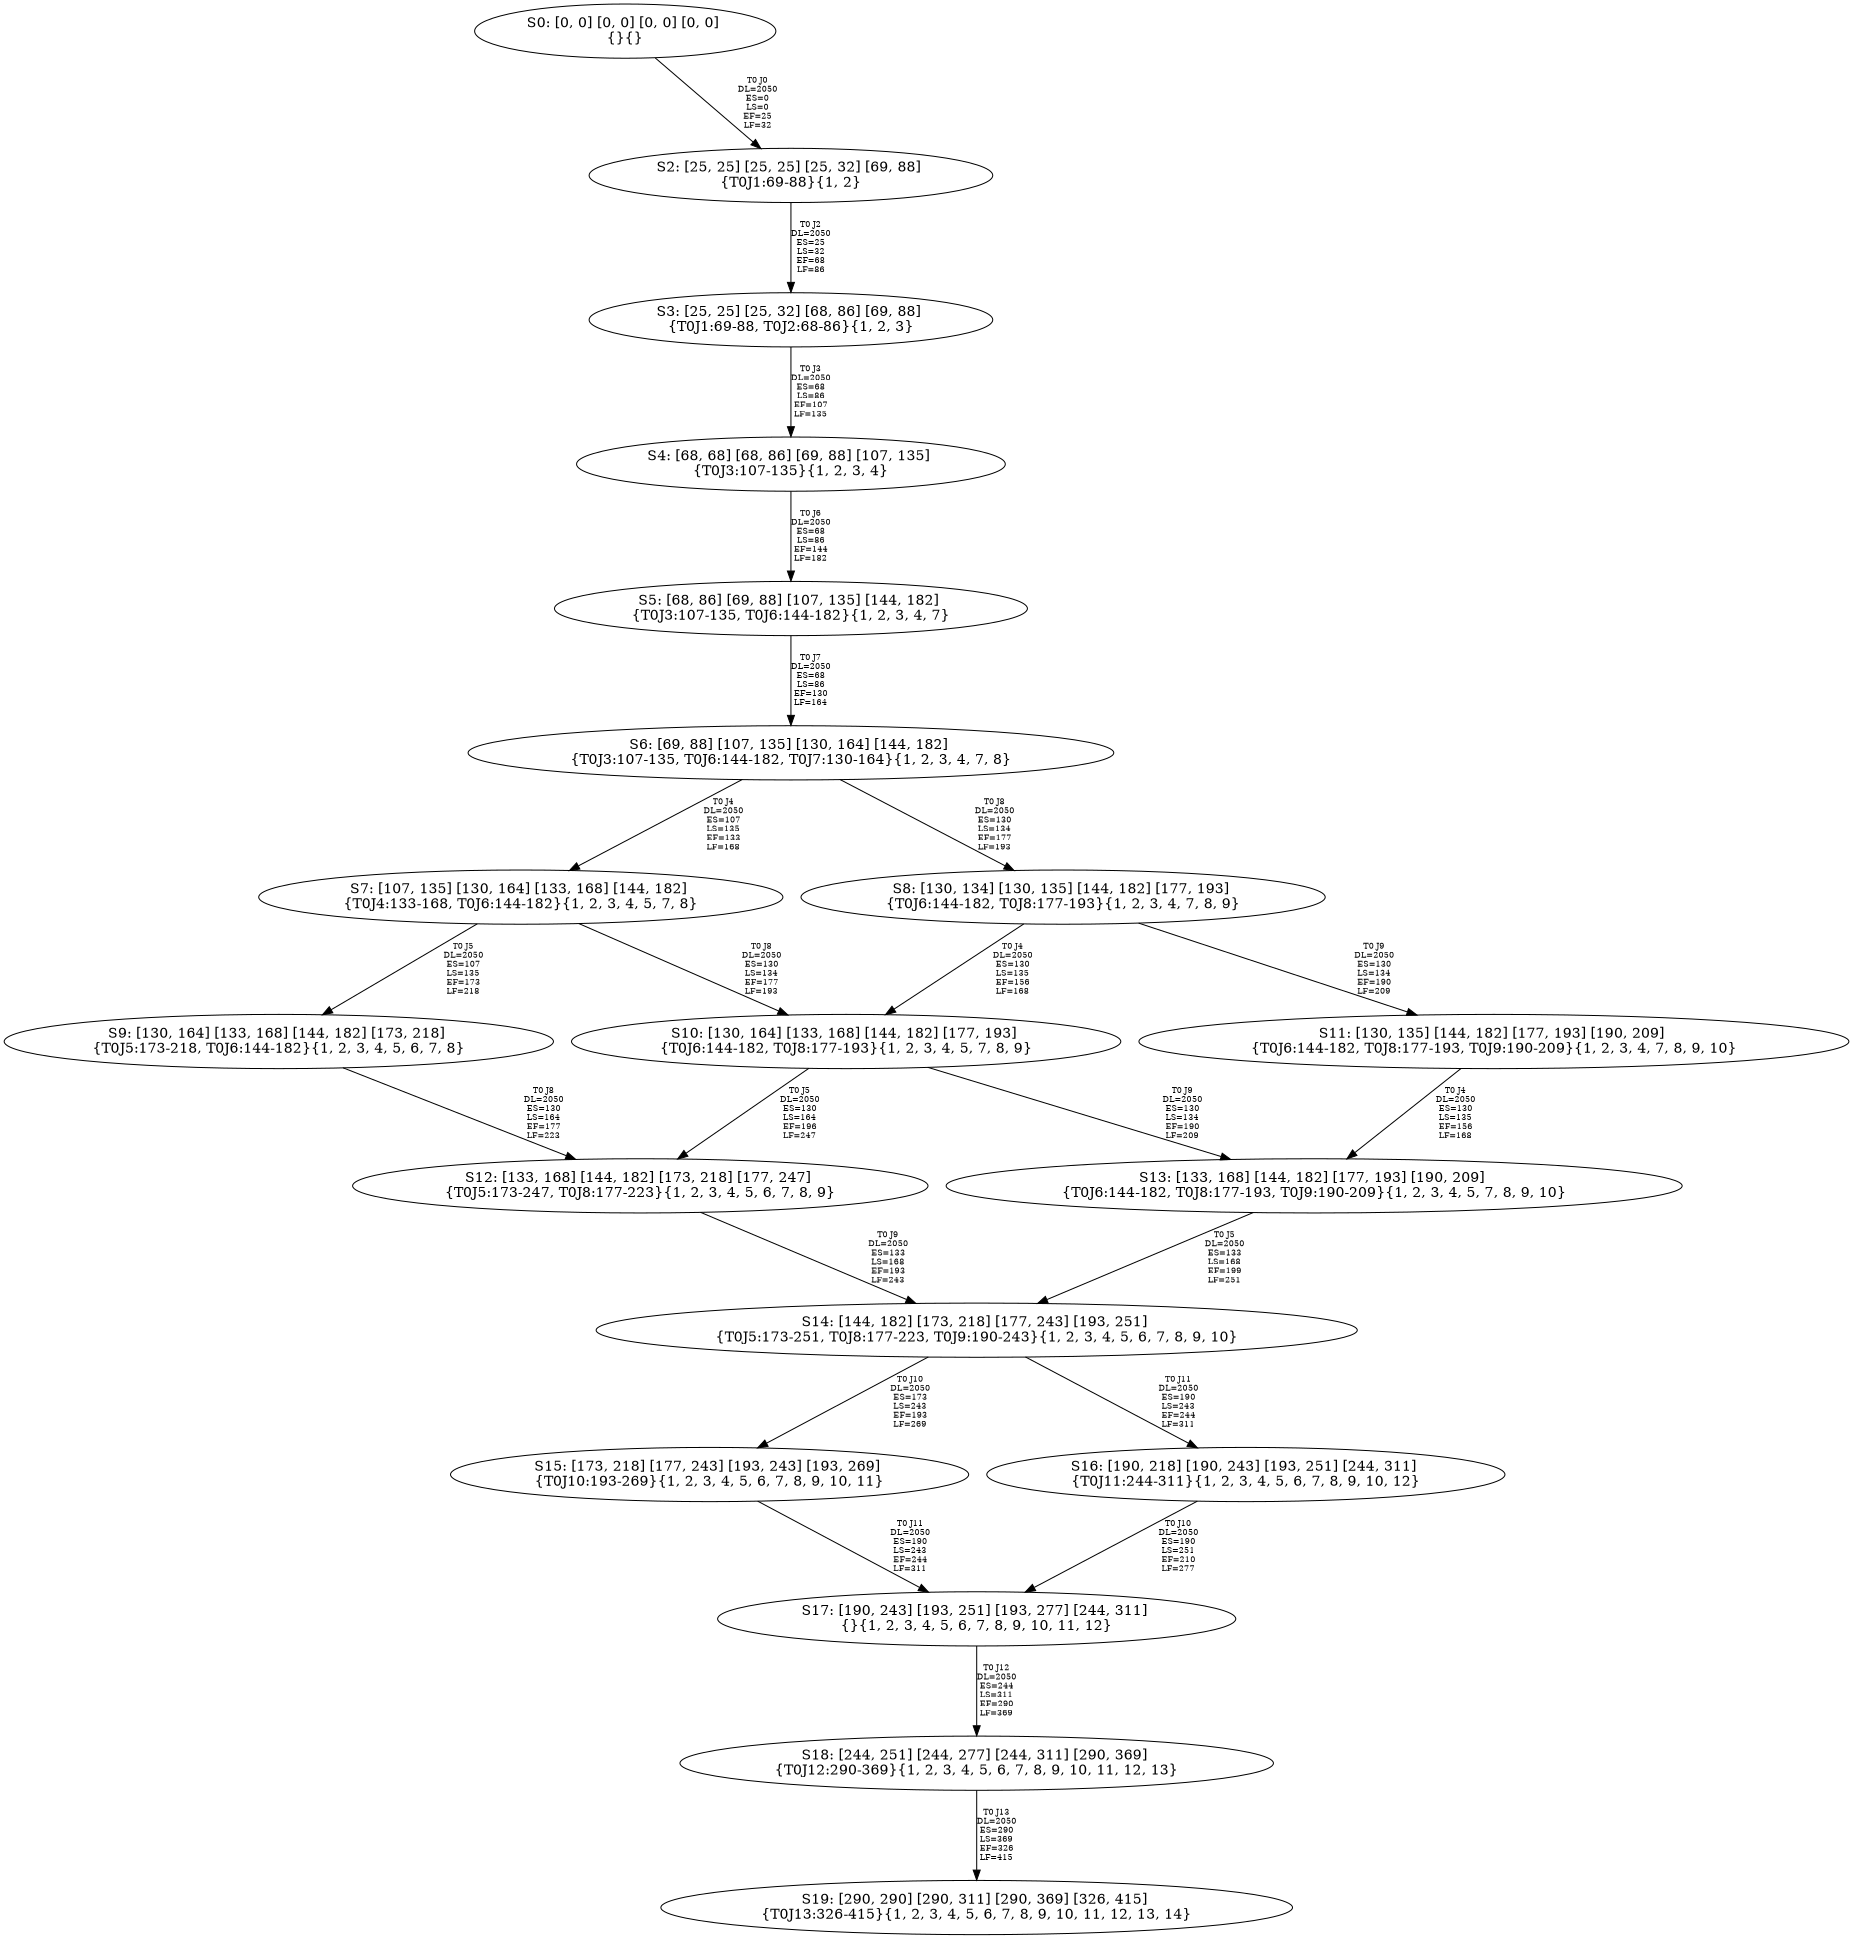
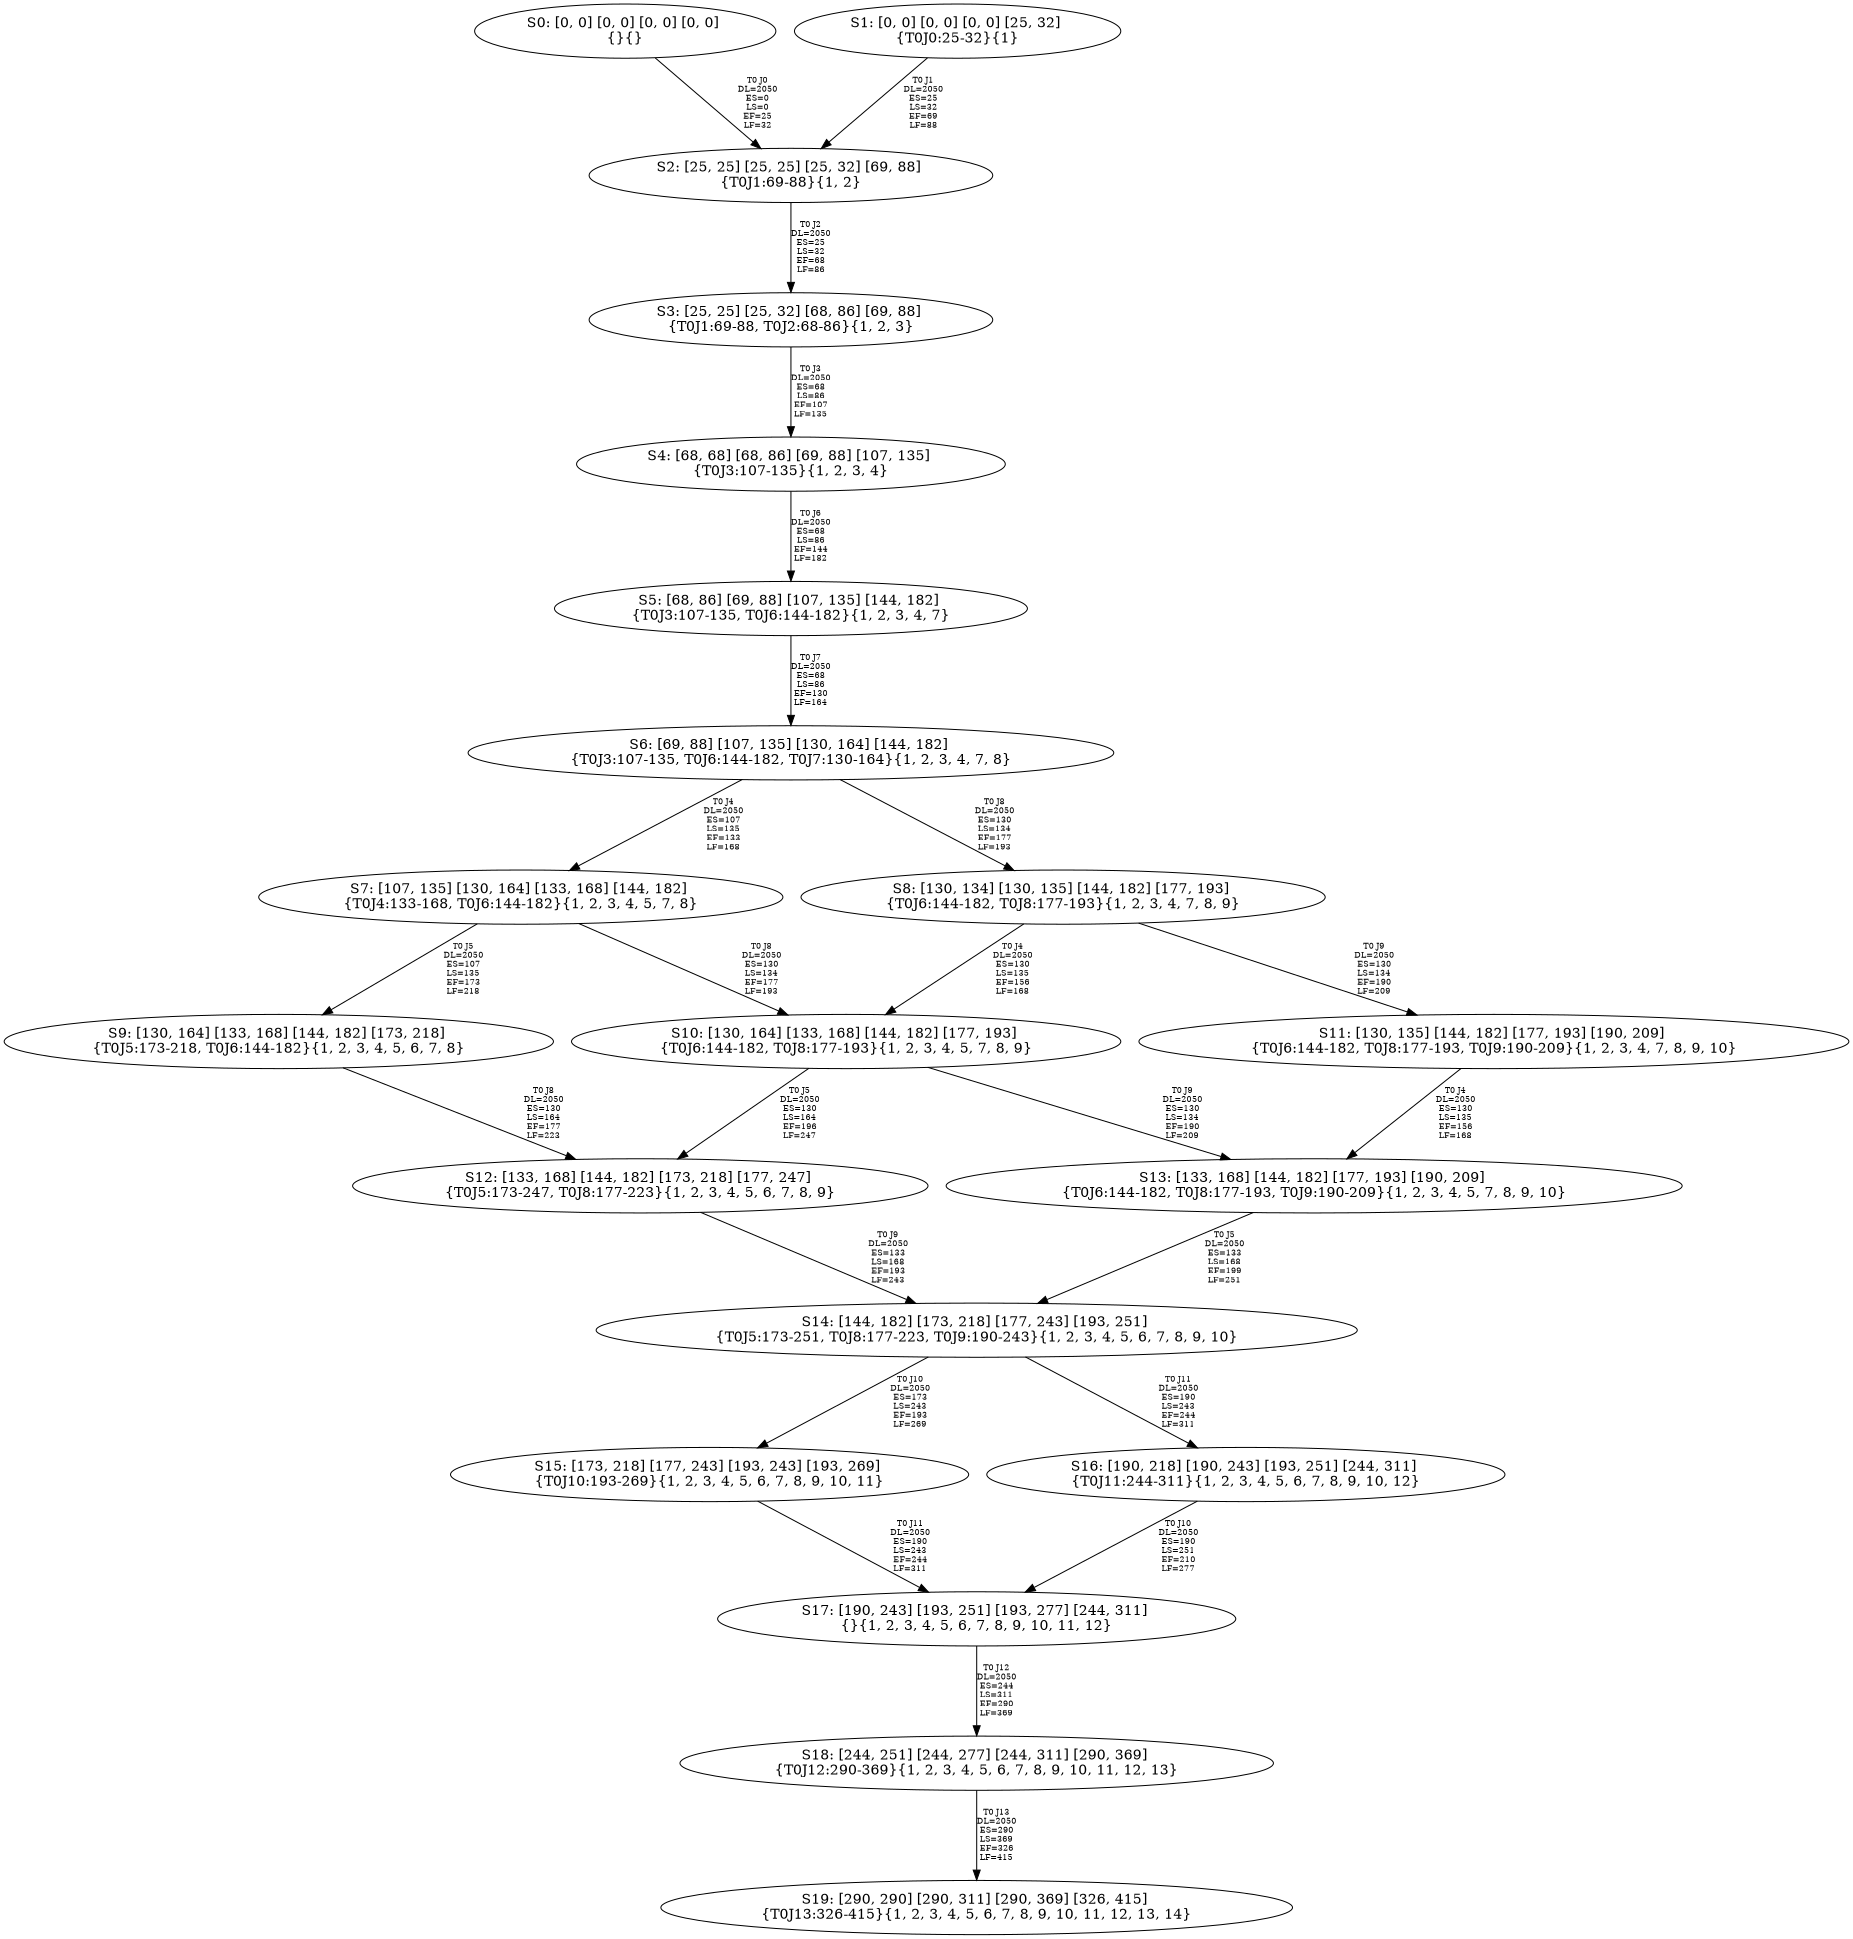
none -> (958, 31)
